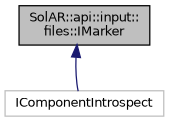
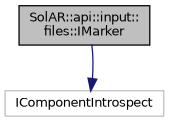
(76, 74) -> (93, 62)
